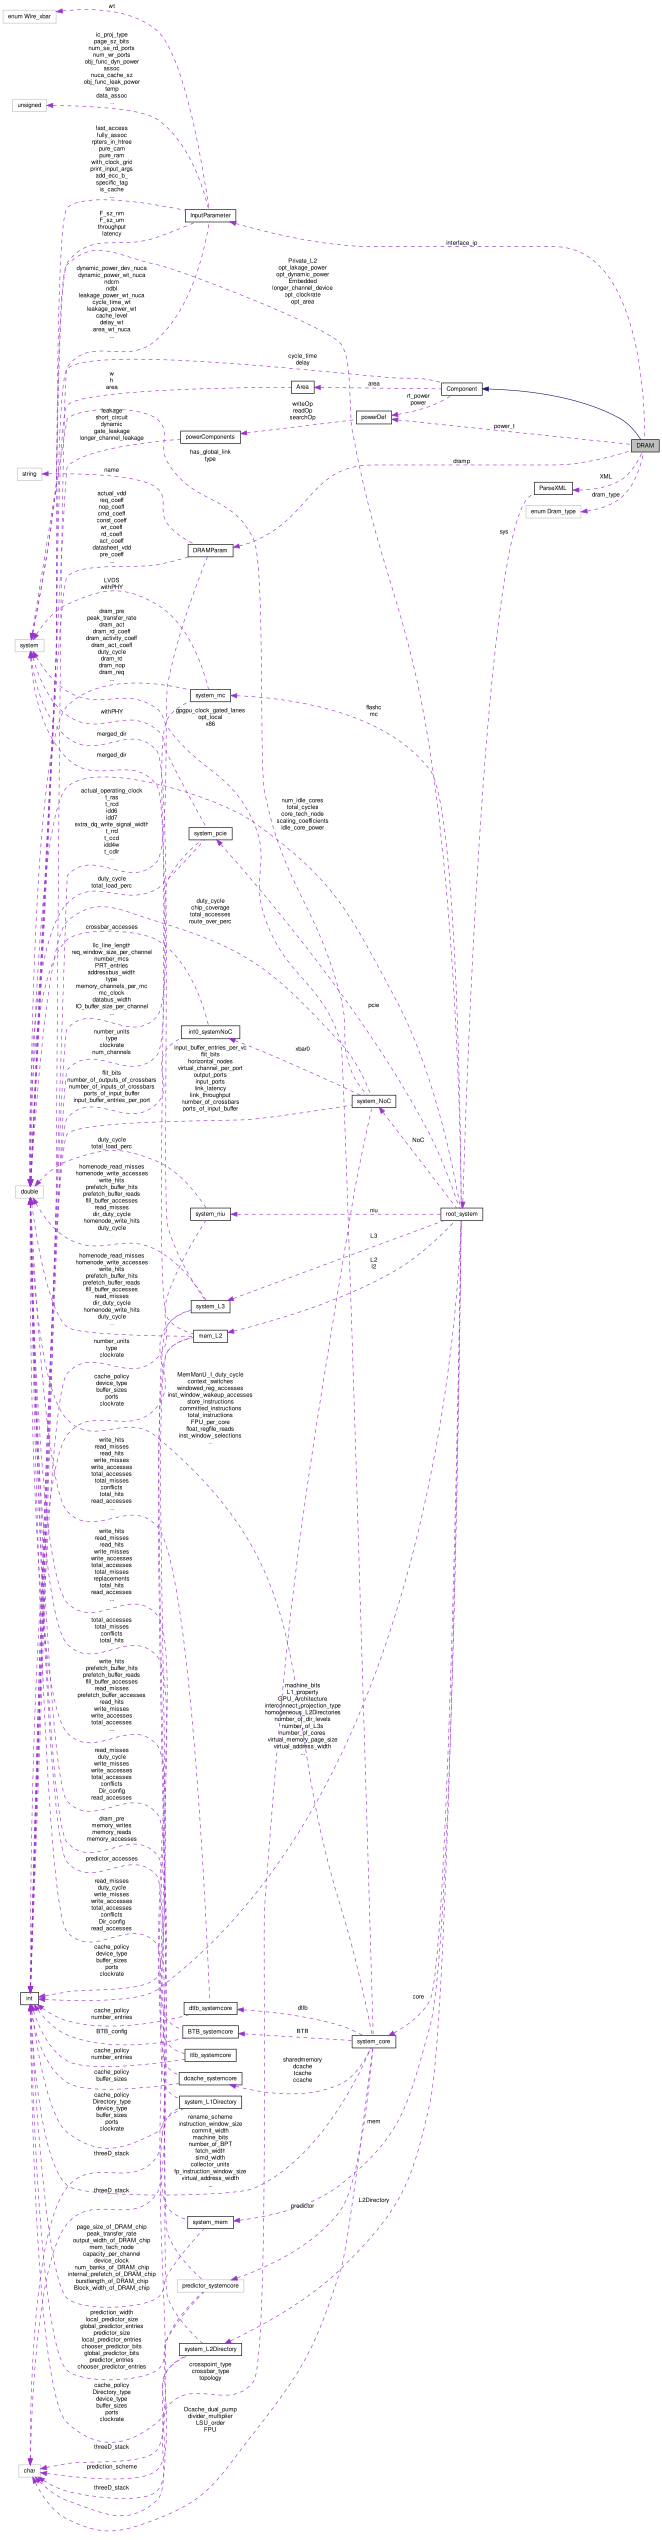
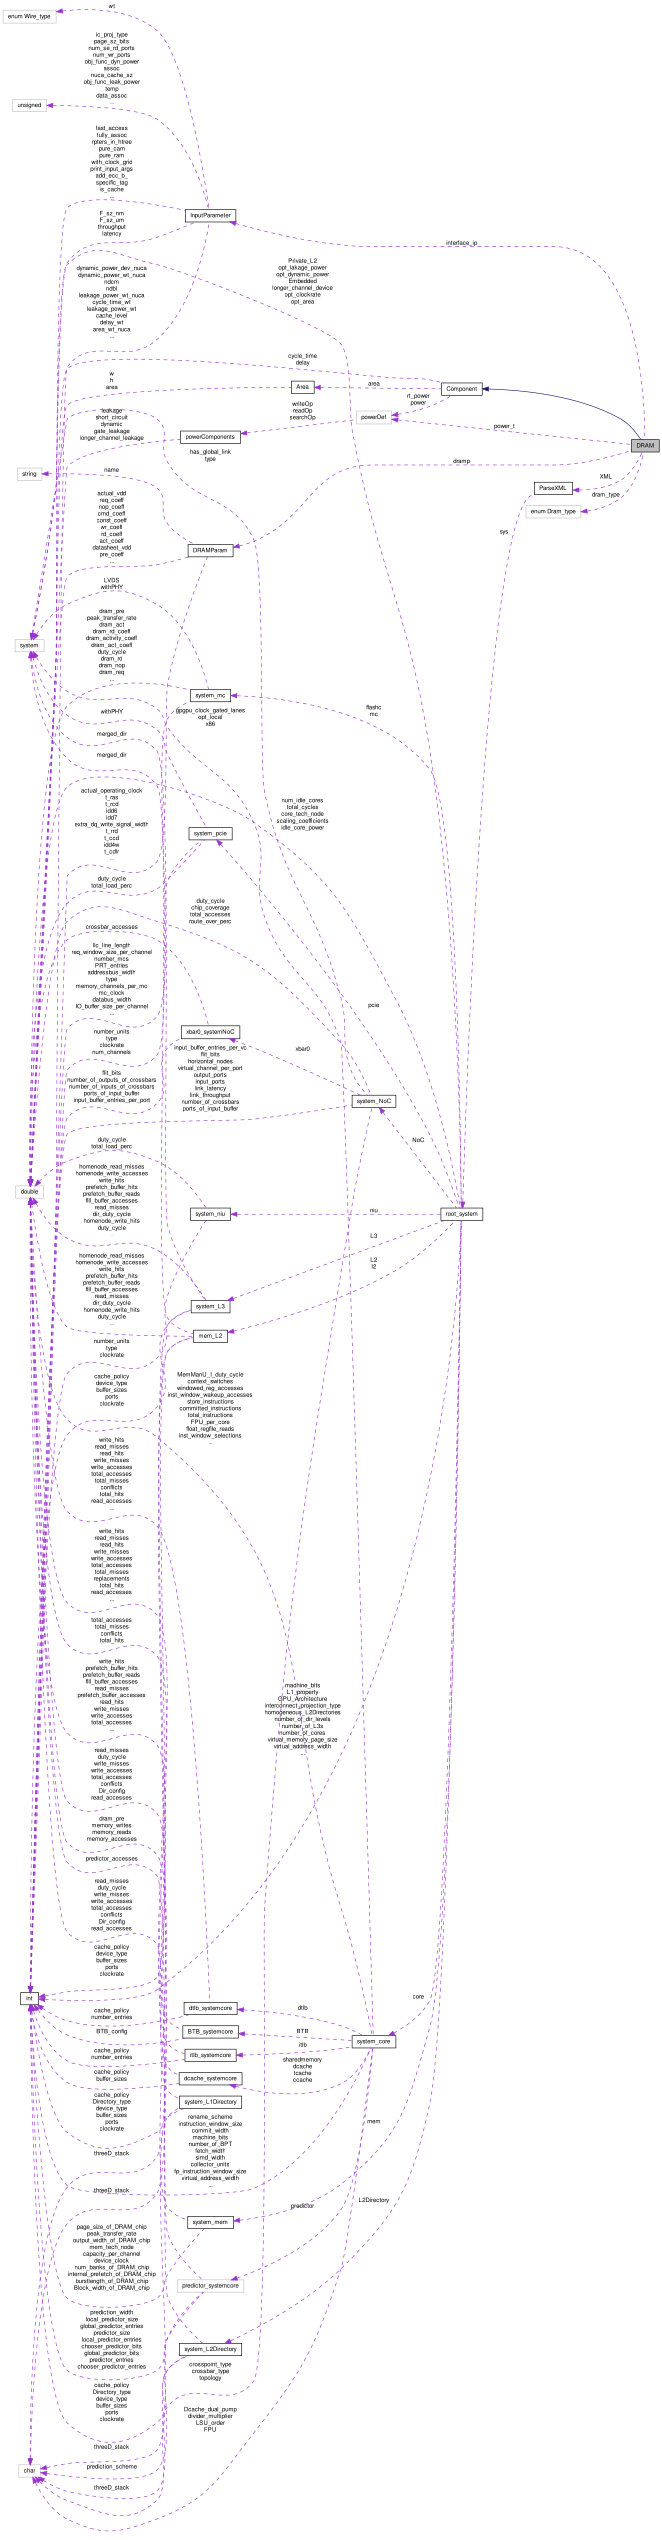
(30, 17) -> (30, 17)
(374, 417) -> (374, 417)
(211, 1032) -> (211, 1032)
none -> (297, 2053)
